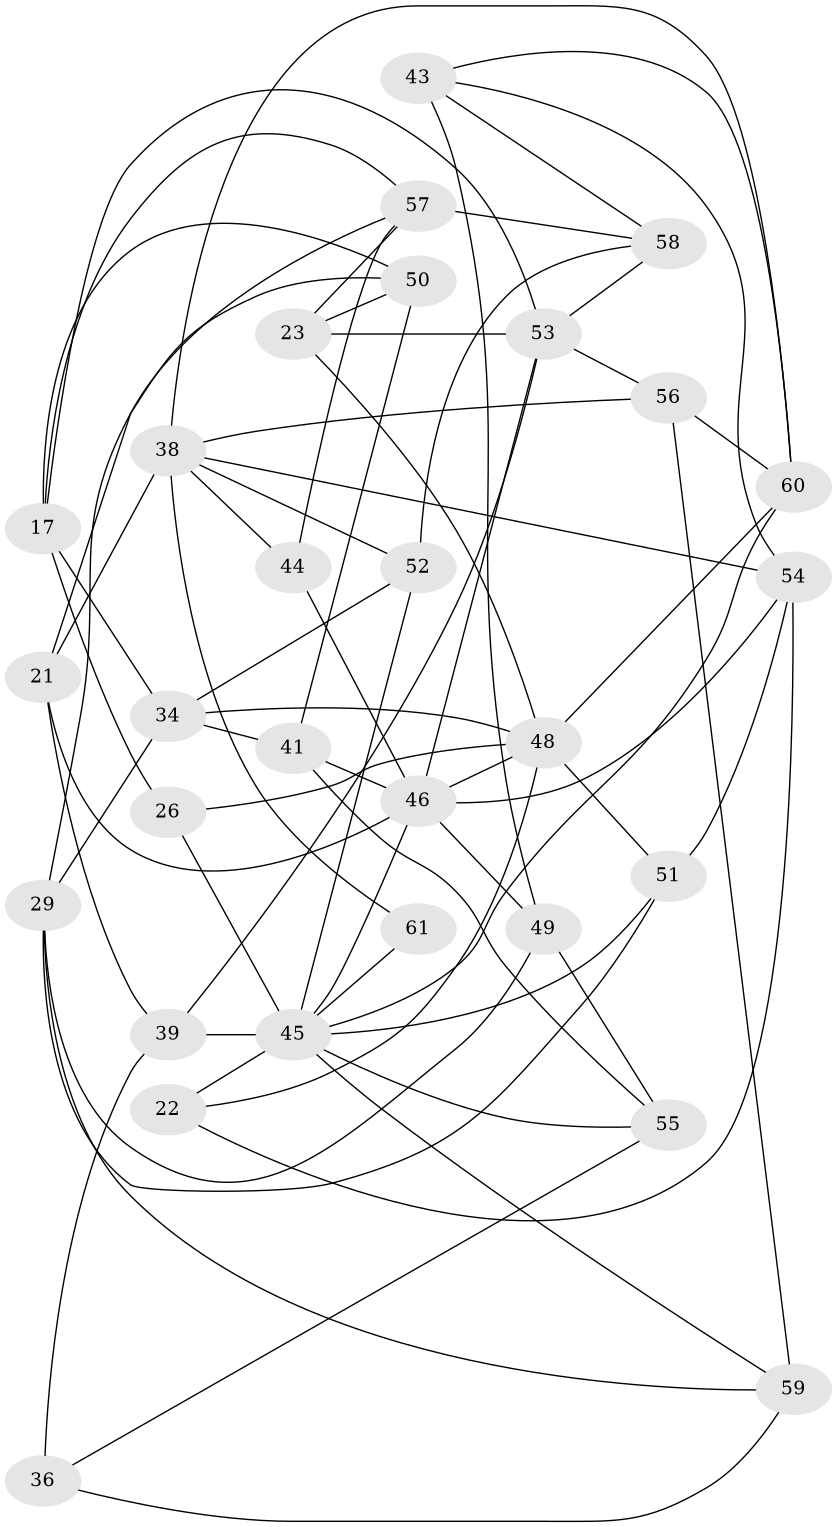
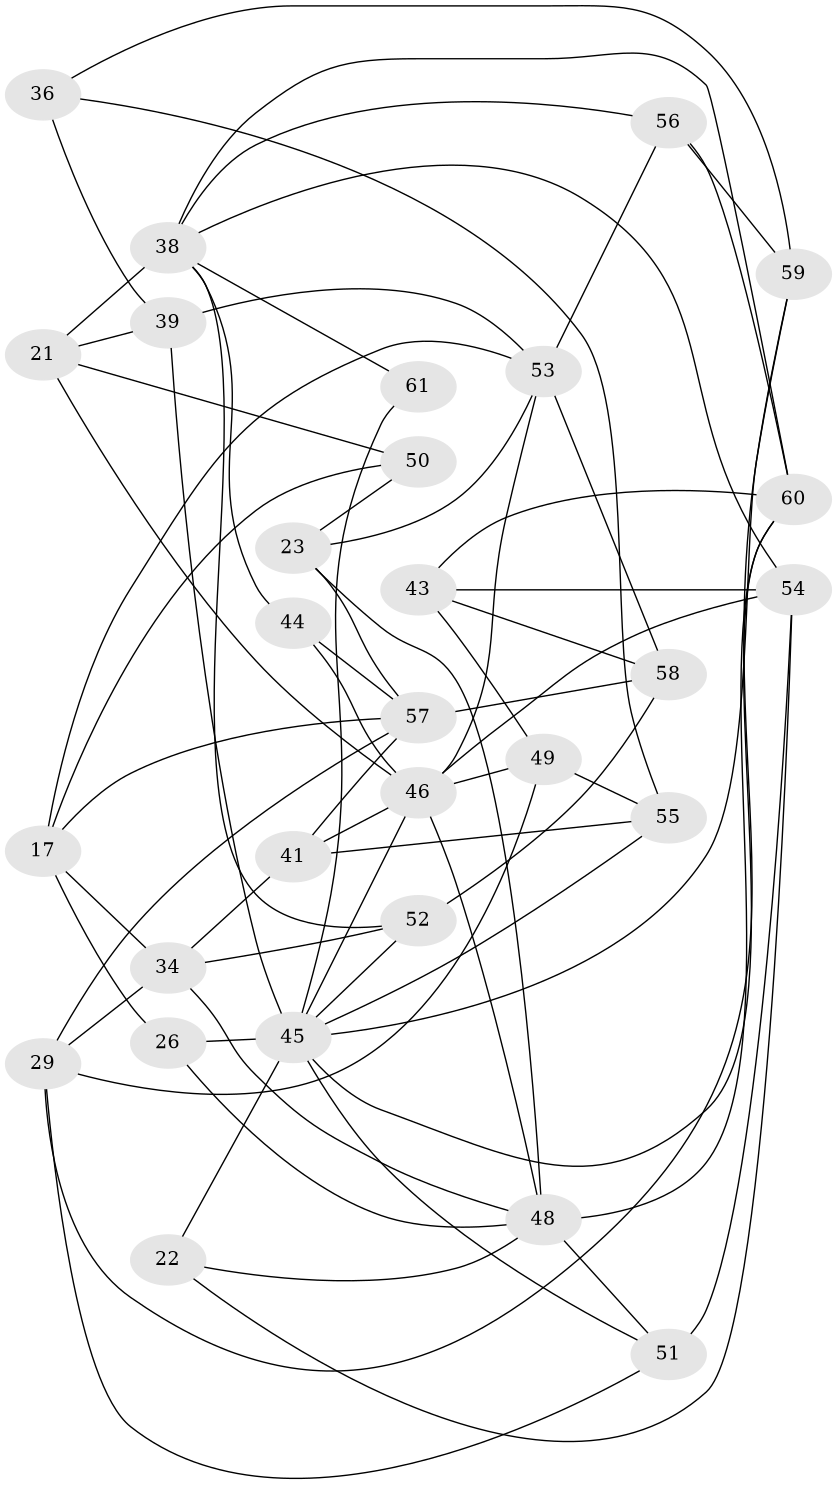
(356, 515) -> (354, 786)
